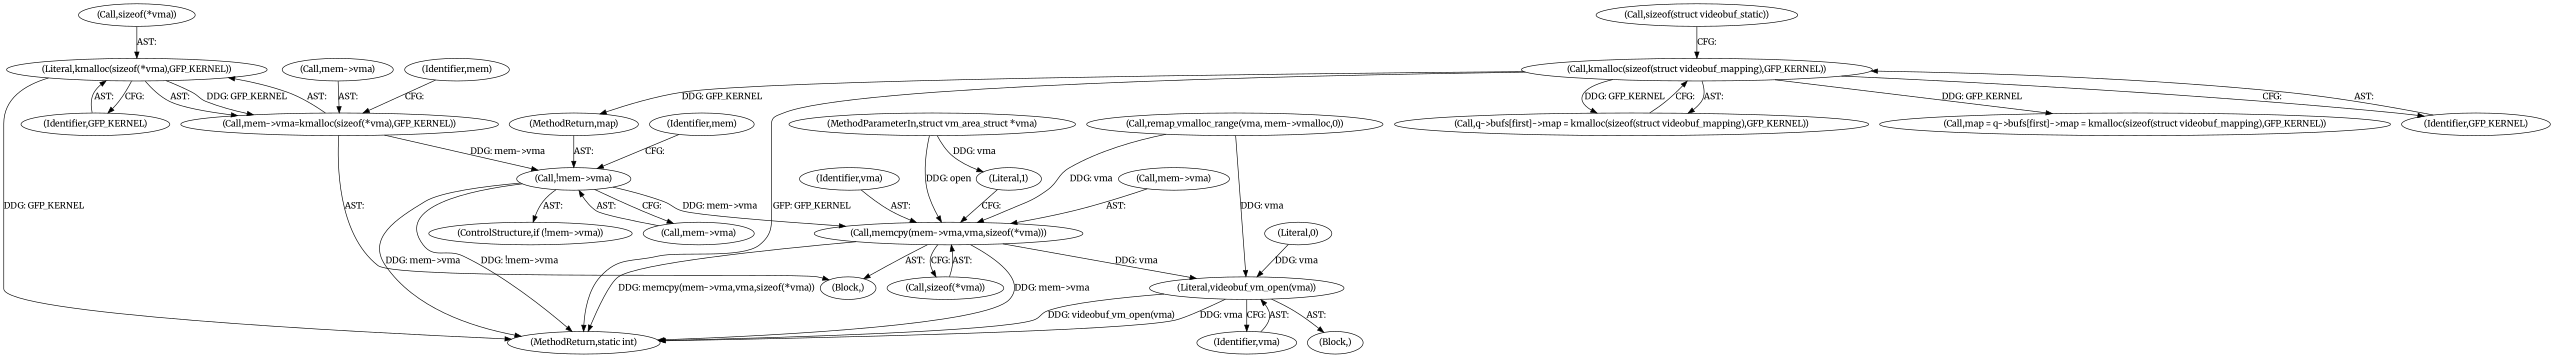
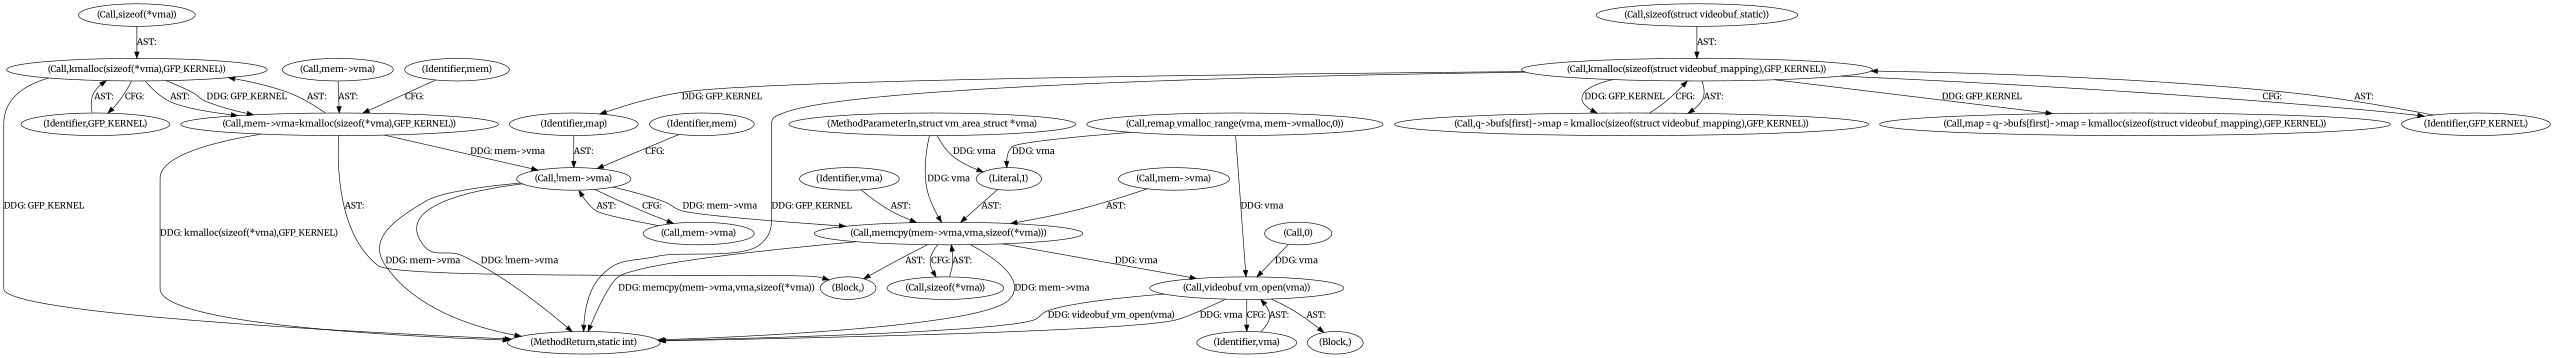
(1708, 42) -> (1708, 42)
(137, 70) -> (137, 70)
(574, 124) -> (574, 124)
(1069, 168) -> (1063, 138)
(949, 179) -> (949, 179)
(812, 206) -> (812, 206)
(993, 206) -> (993, 206)
(530, 234) -> none
(1298, 234) -> (1298, 234)
(1247, 288) -> (1247, 288)
none -> (216, 315)
